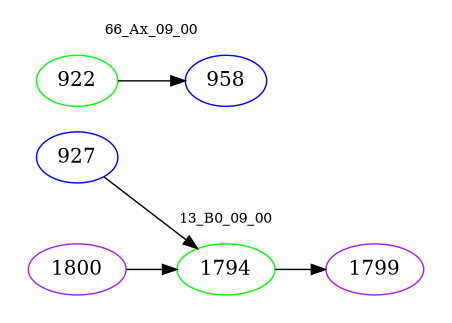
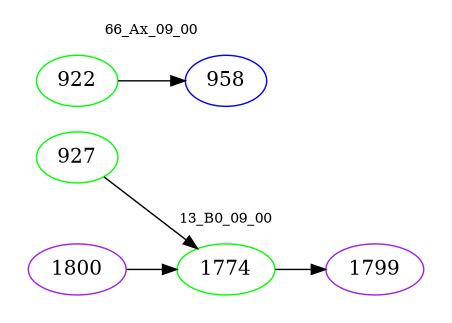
(77, 157) -> (77, 157)
(226, 269) -> (226, 269)
